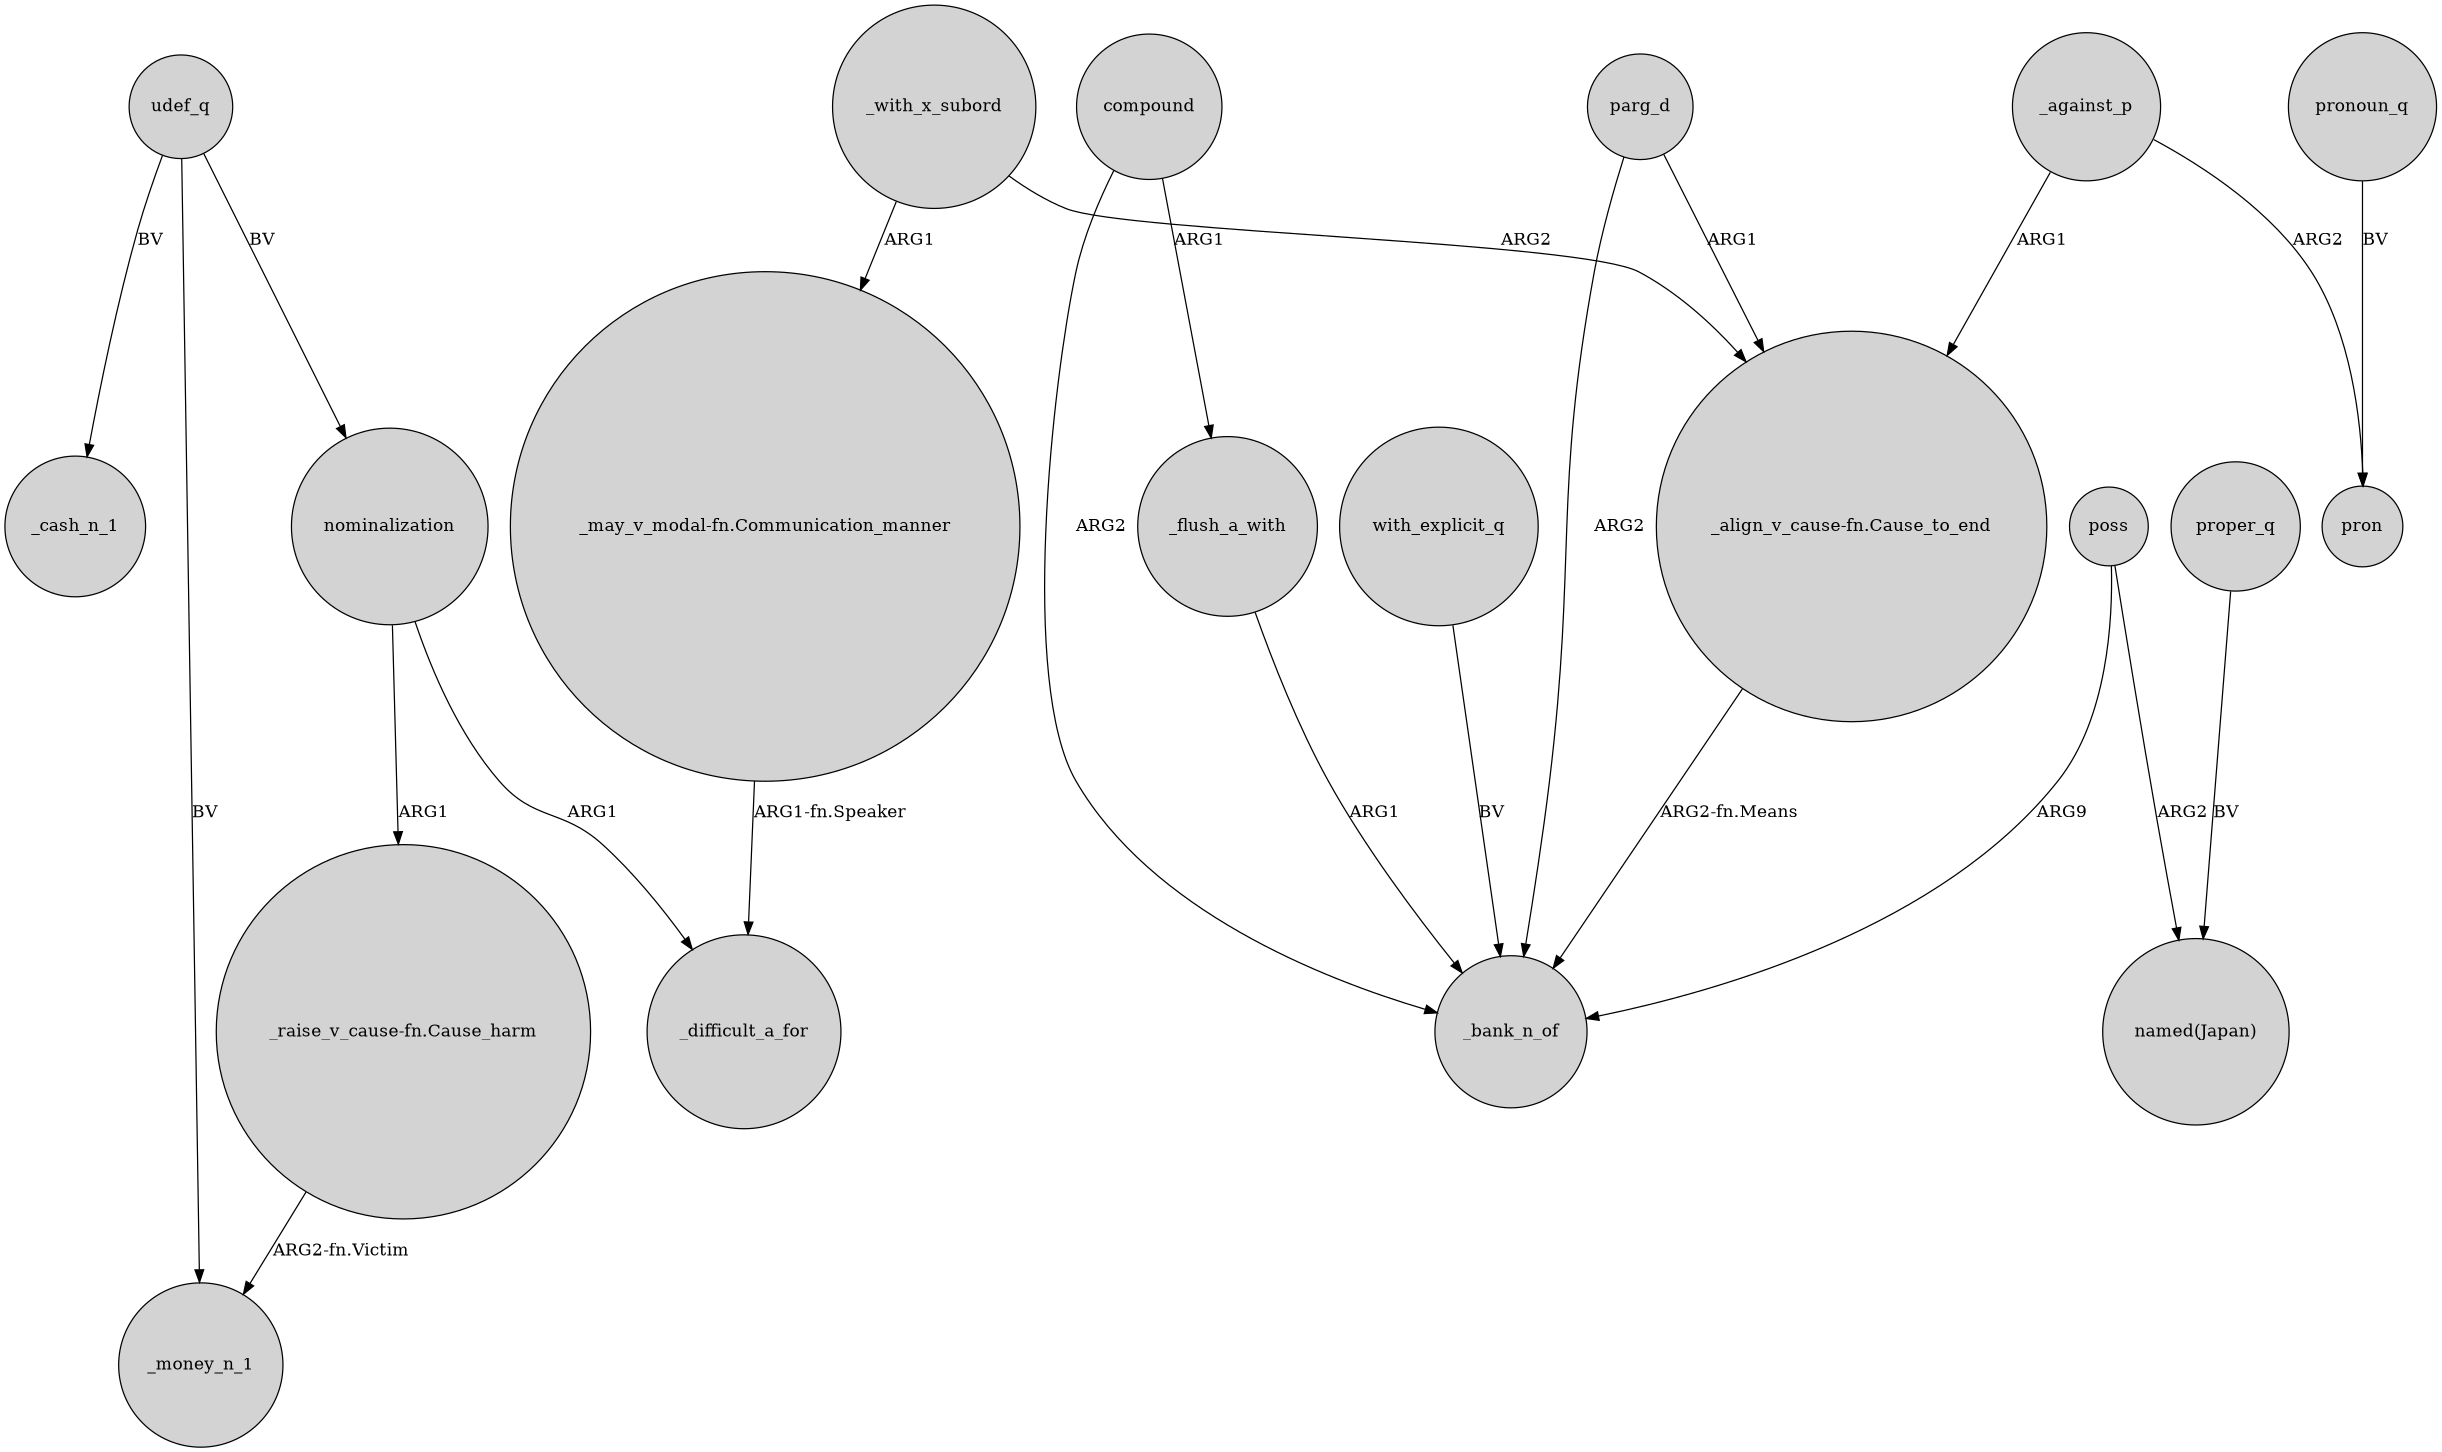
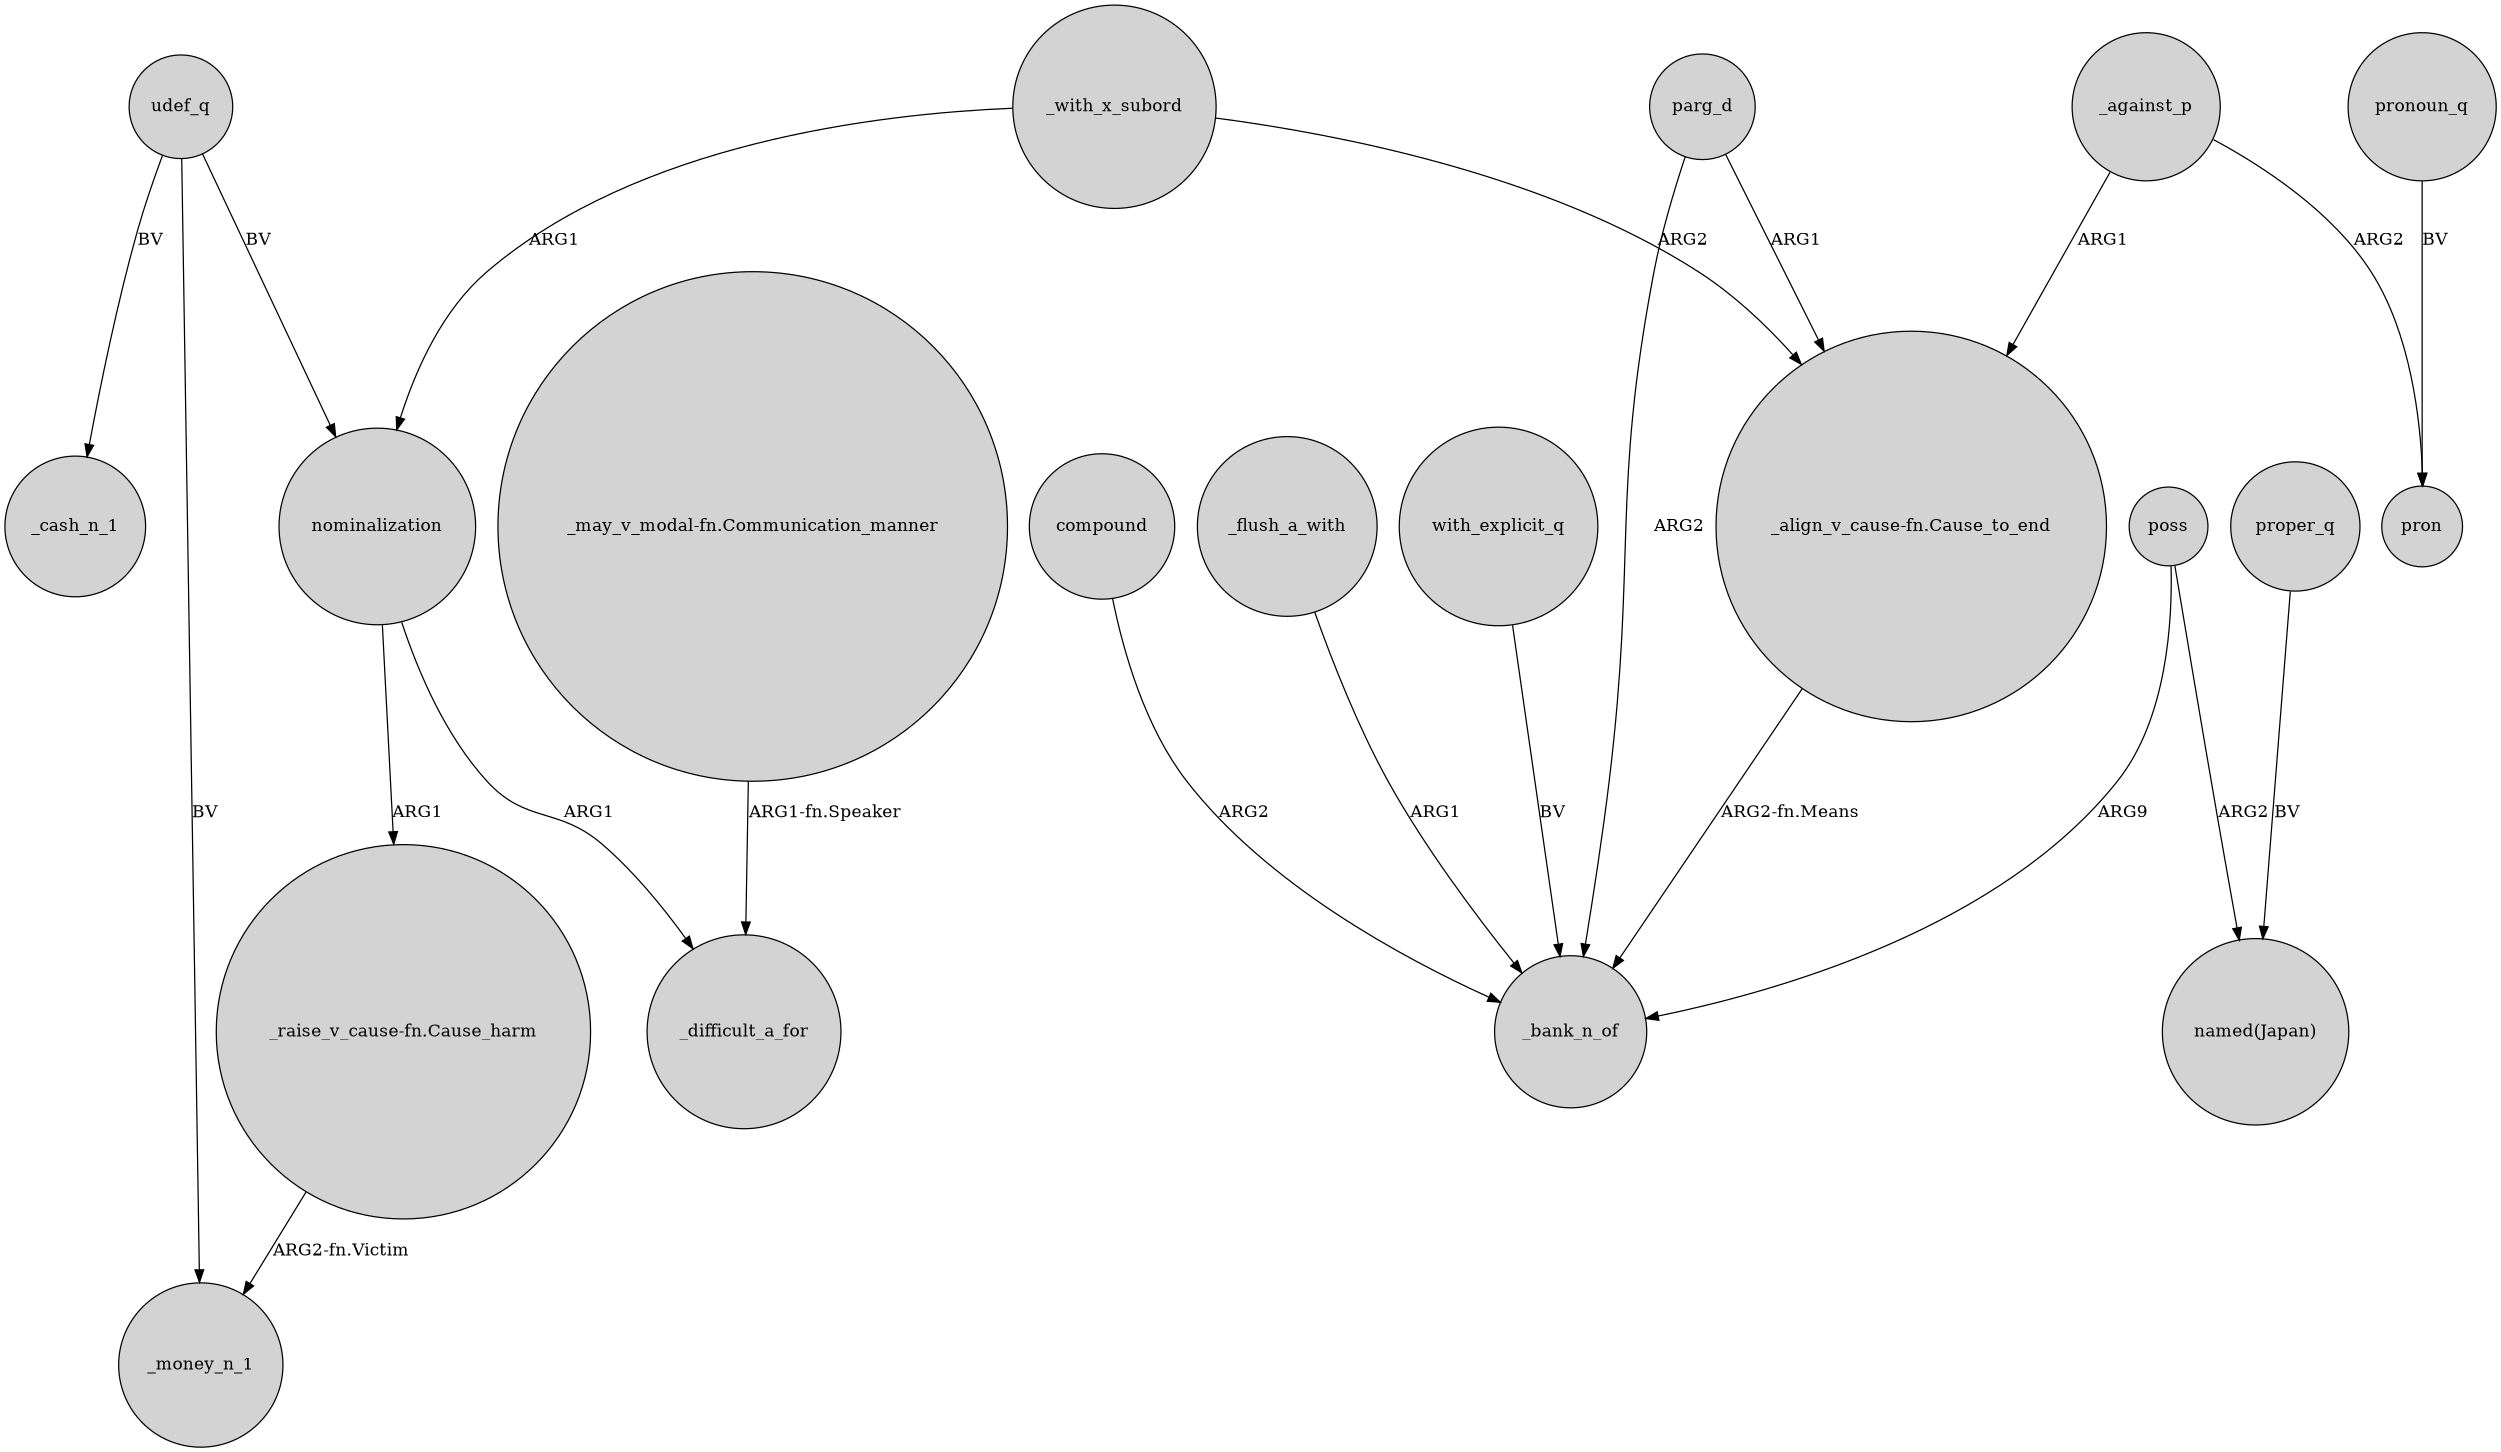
(881, 240) -> (655, 176)
(1186, 302) -> none
